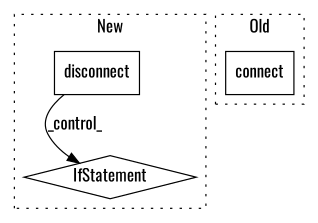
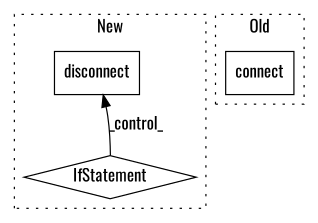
(46, 127) -> (109, 131)
